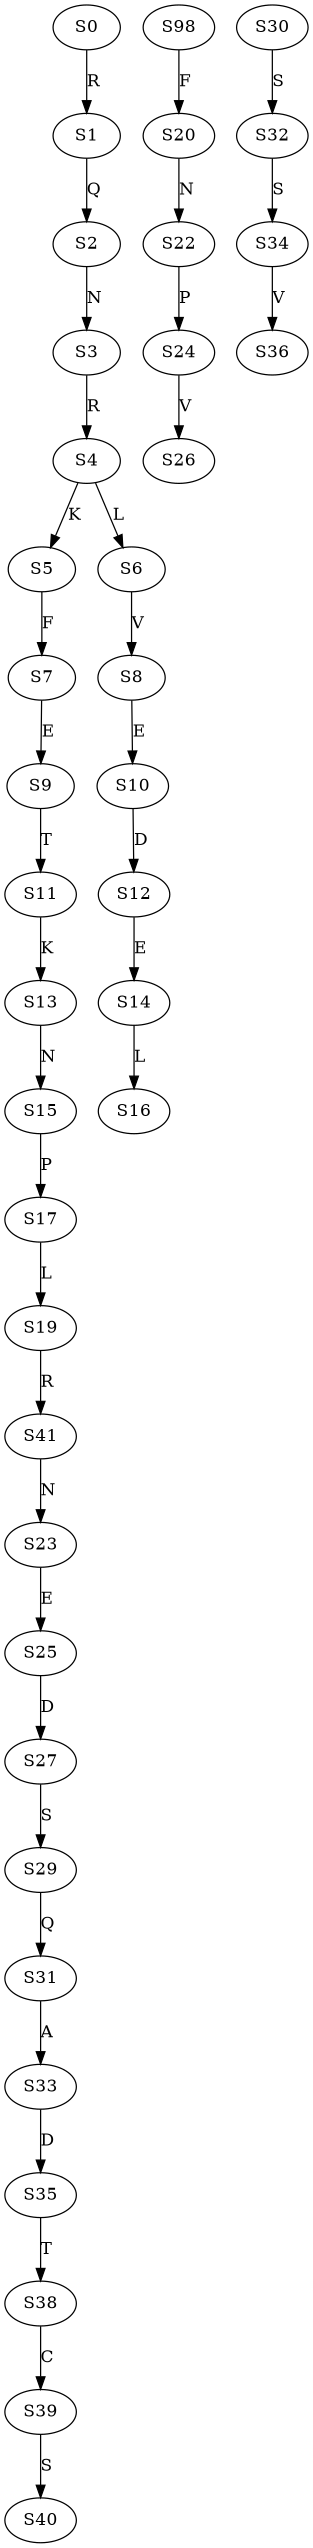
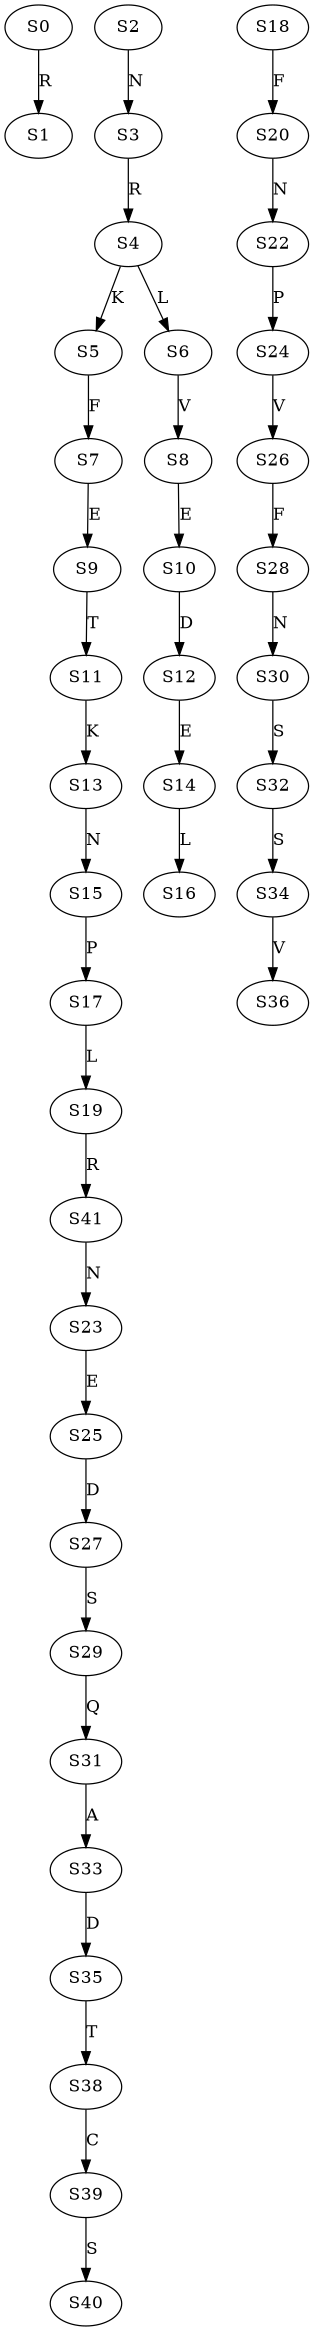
(179, 27) -> (273, 27)
(87, 184) -> none
none -> (273, 569)
